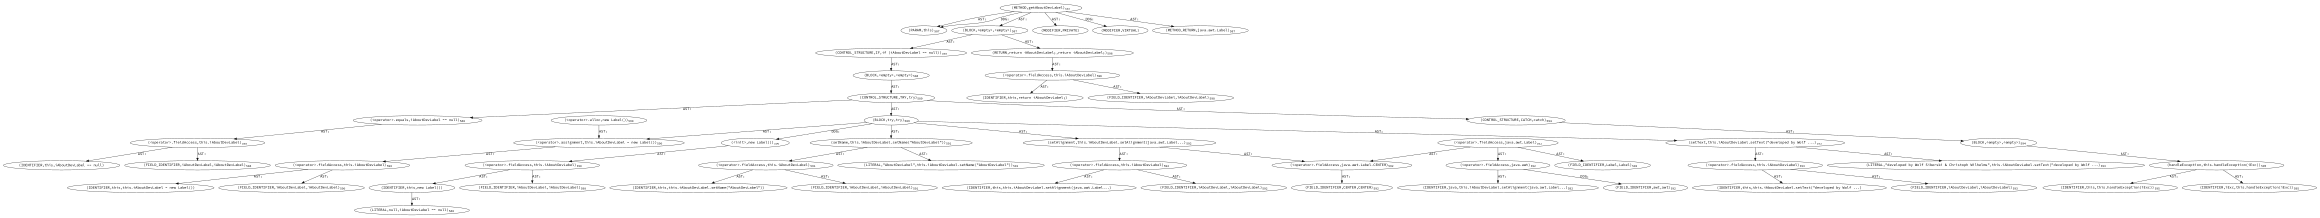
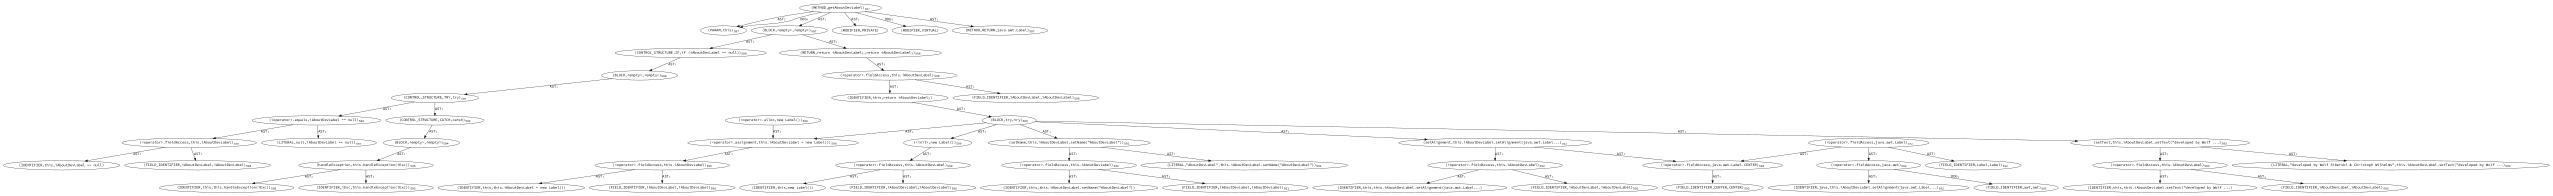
(891, 108) -> (950, 109)
(837, 132) -> (983, 132)
(412, 198) -> (318, 130)
